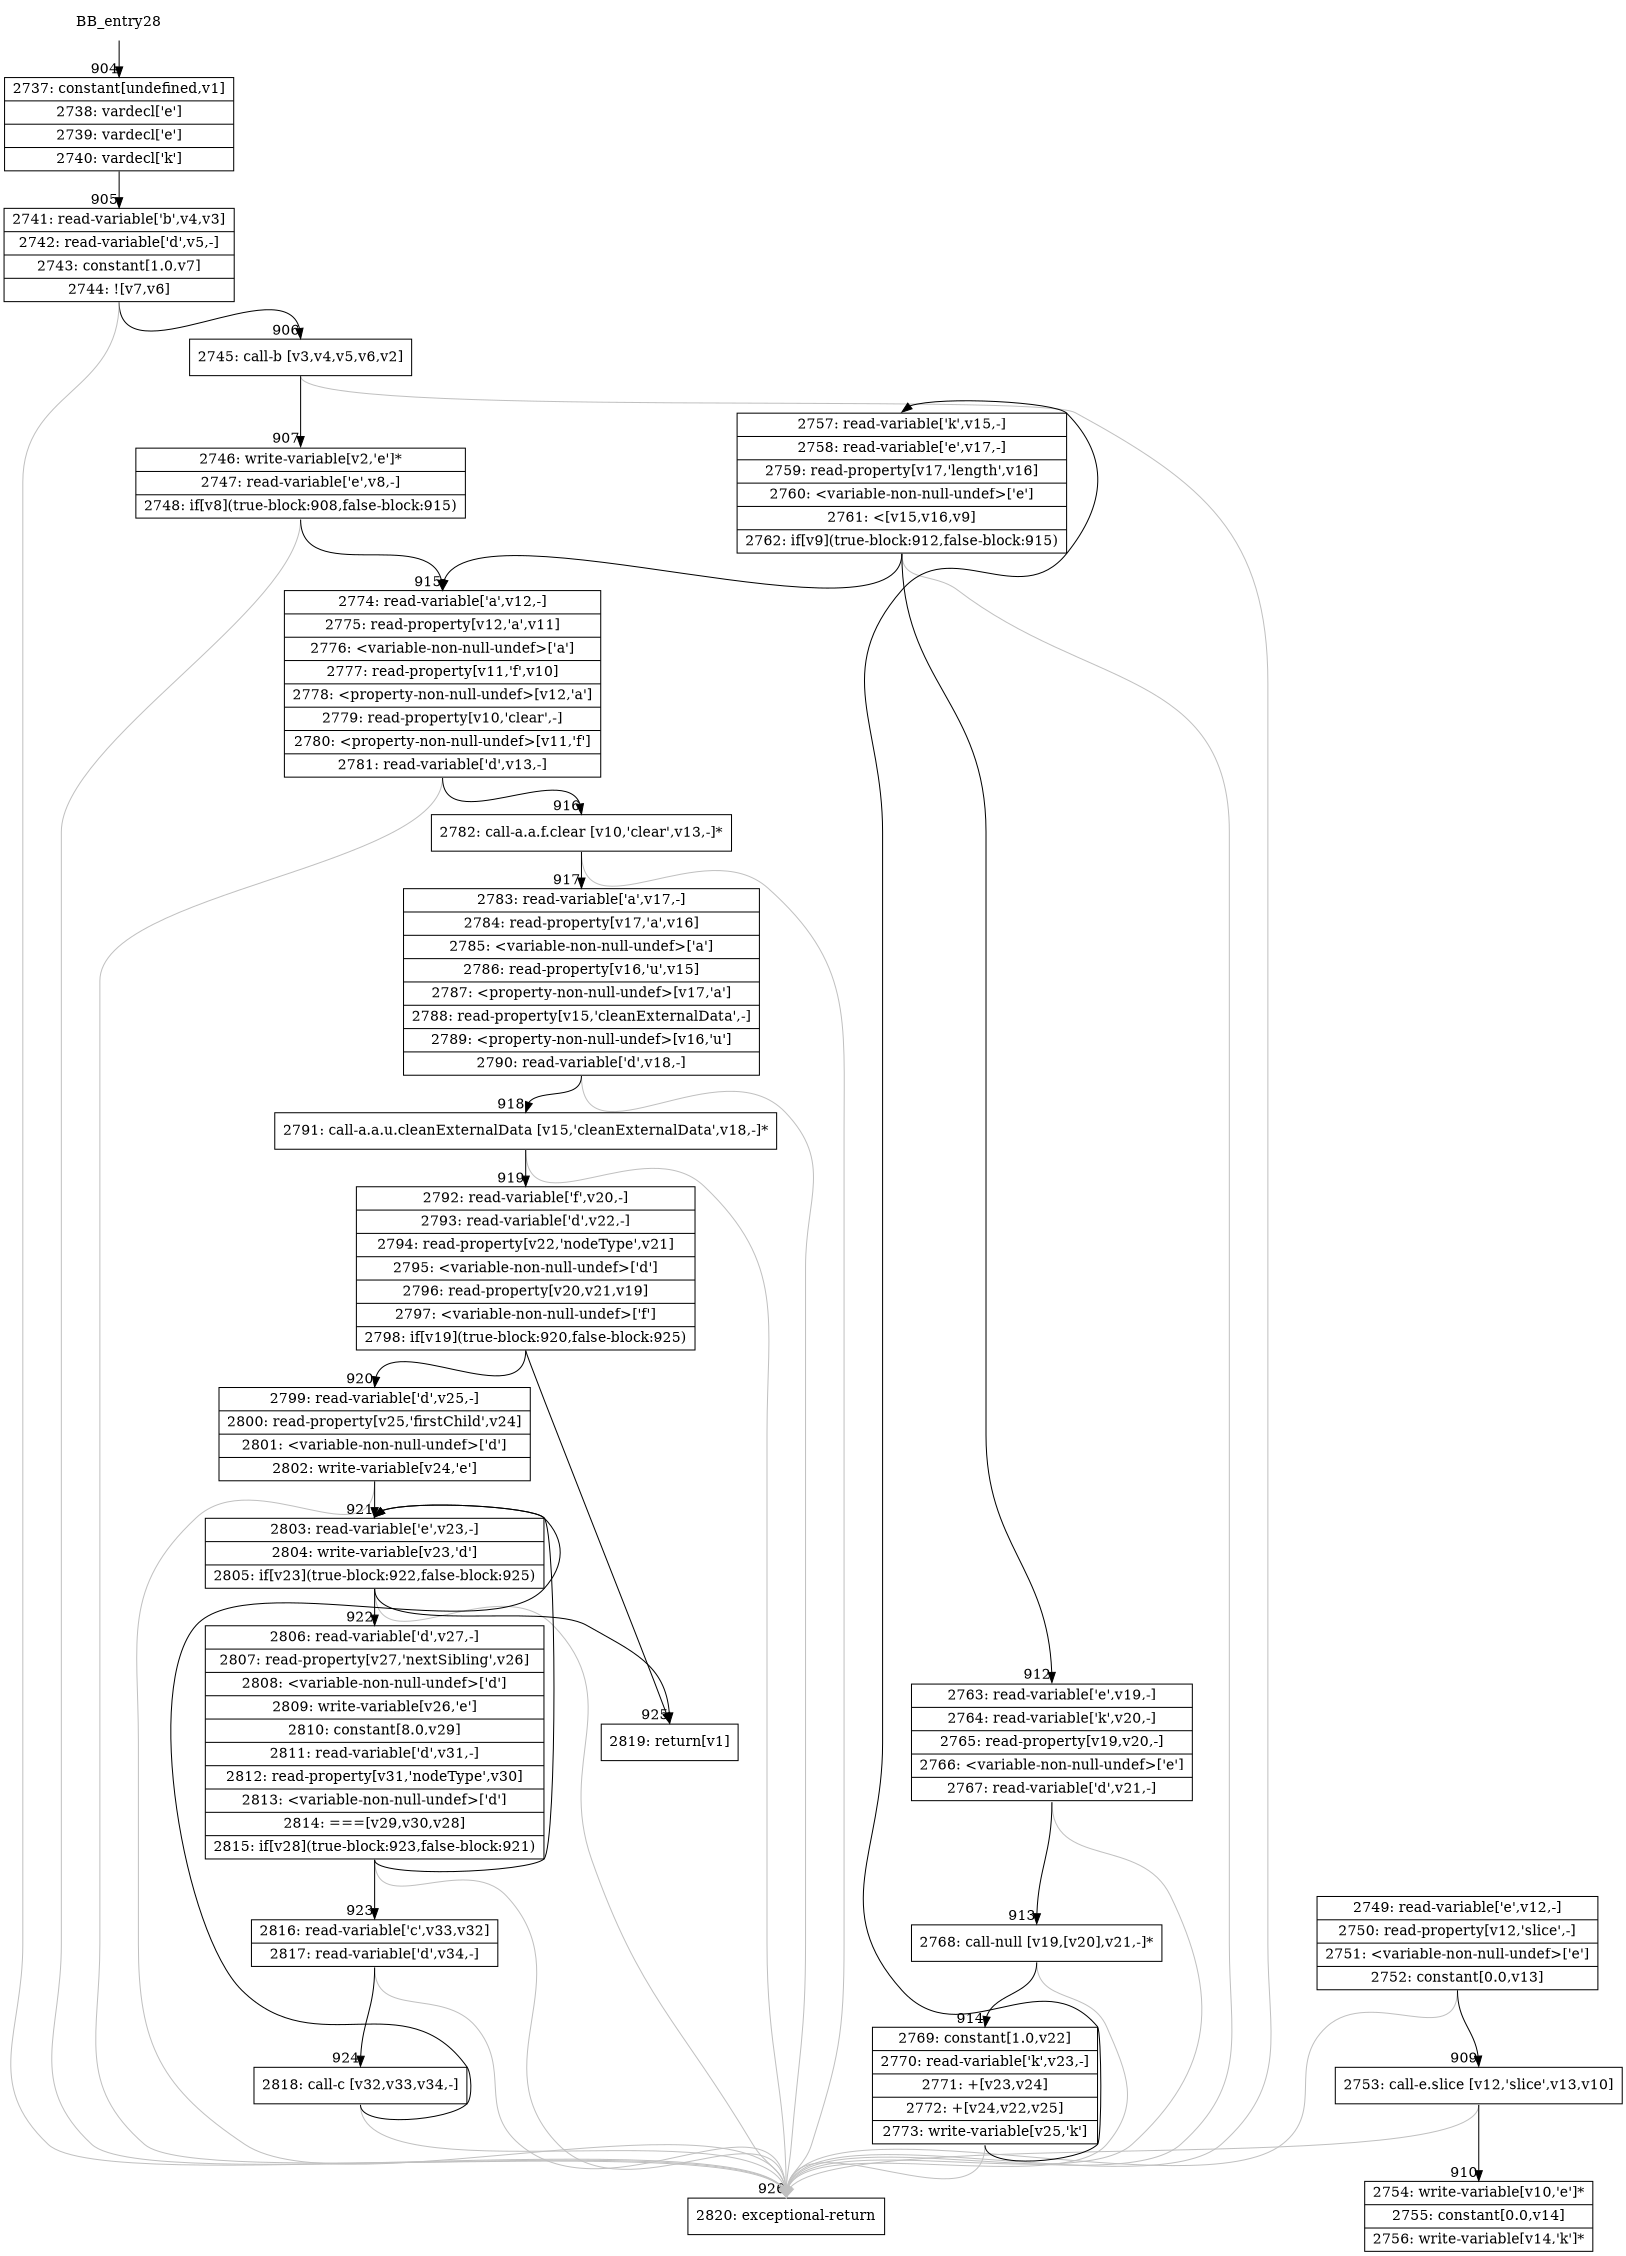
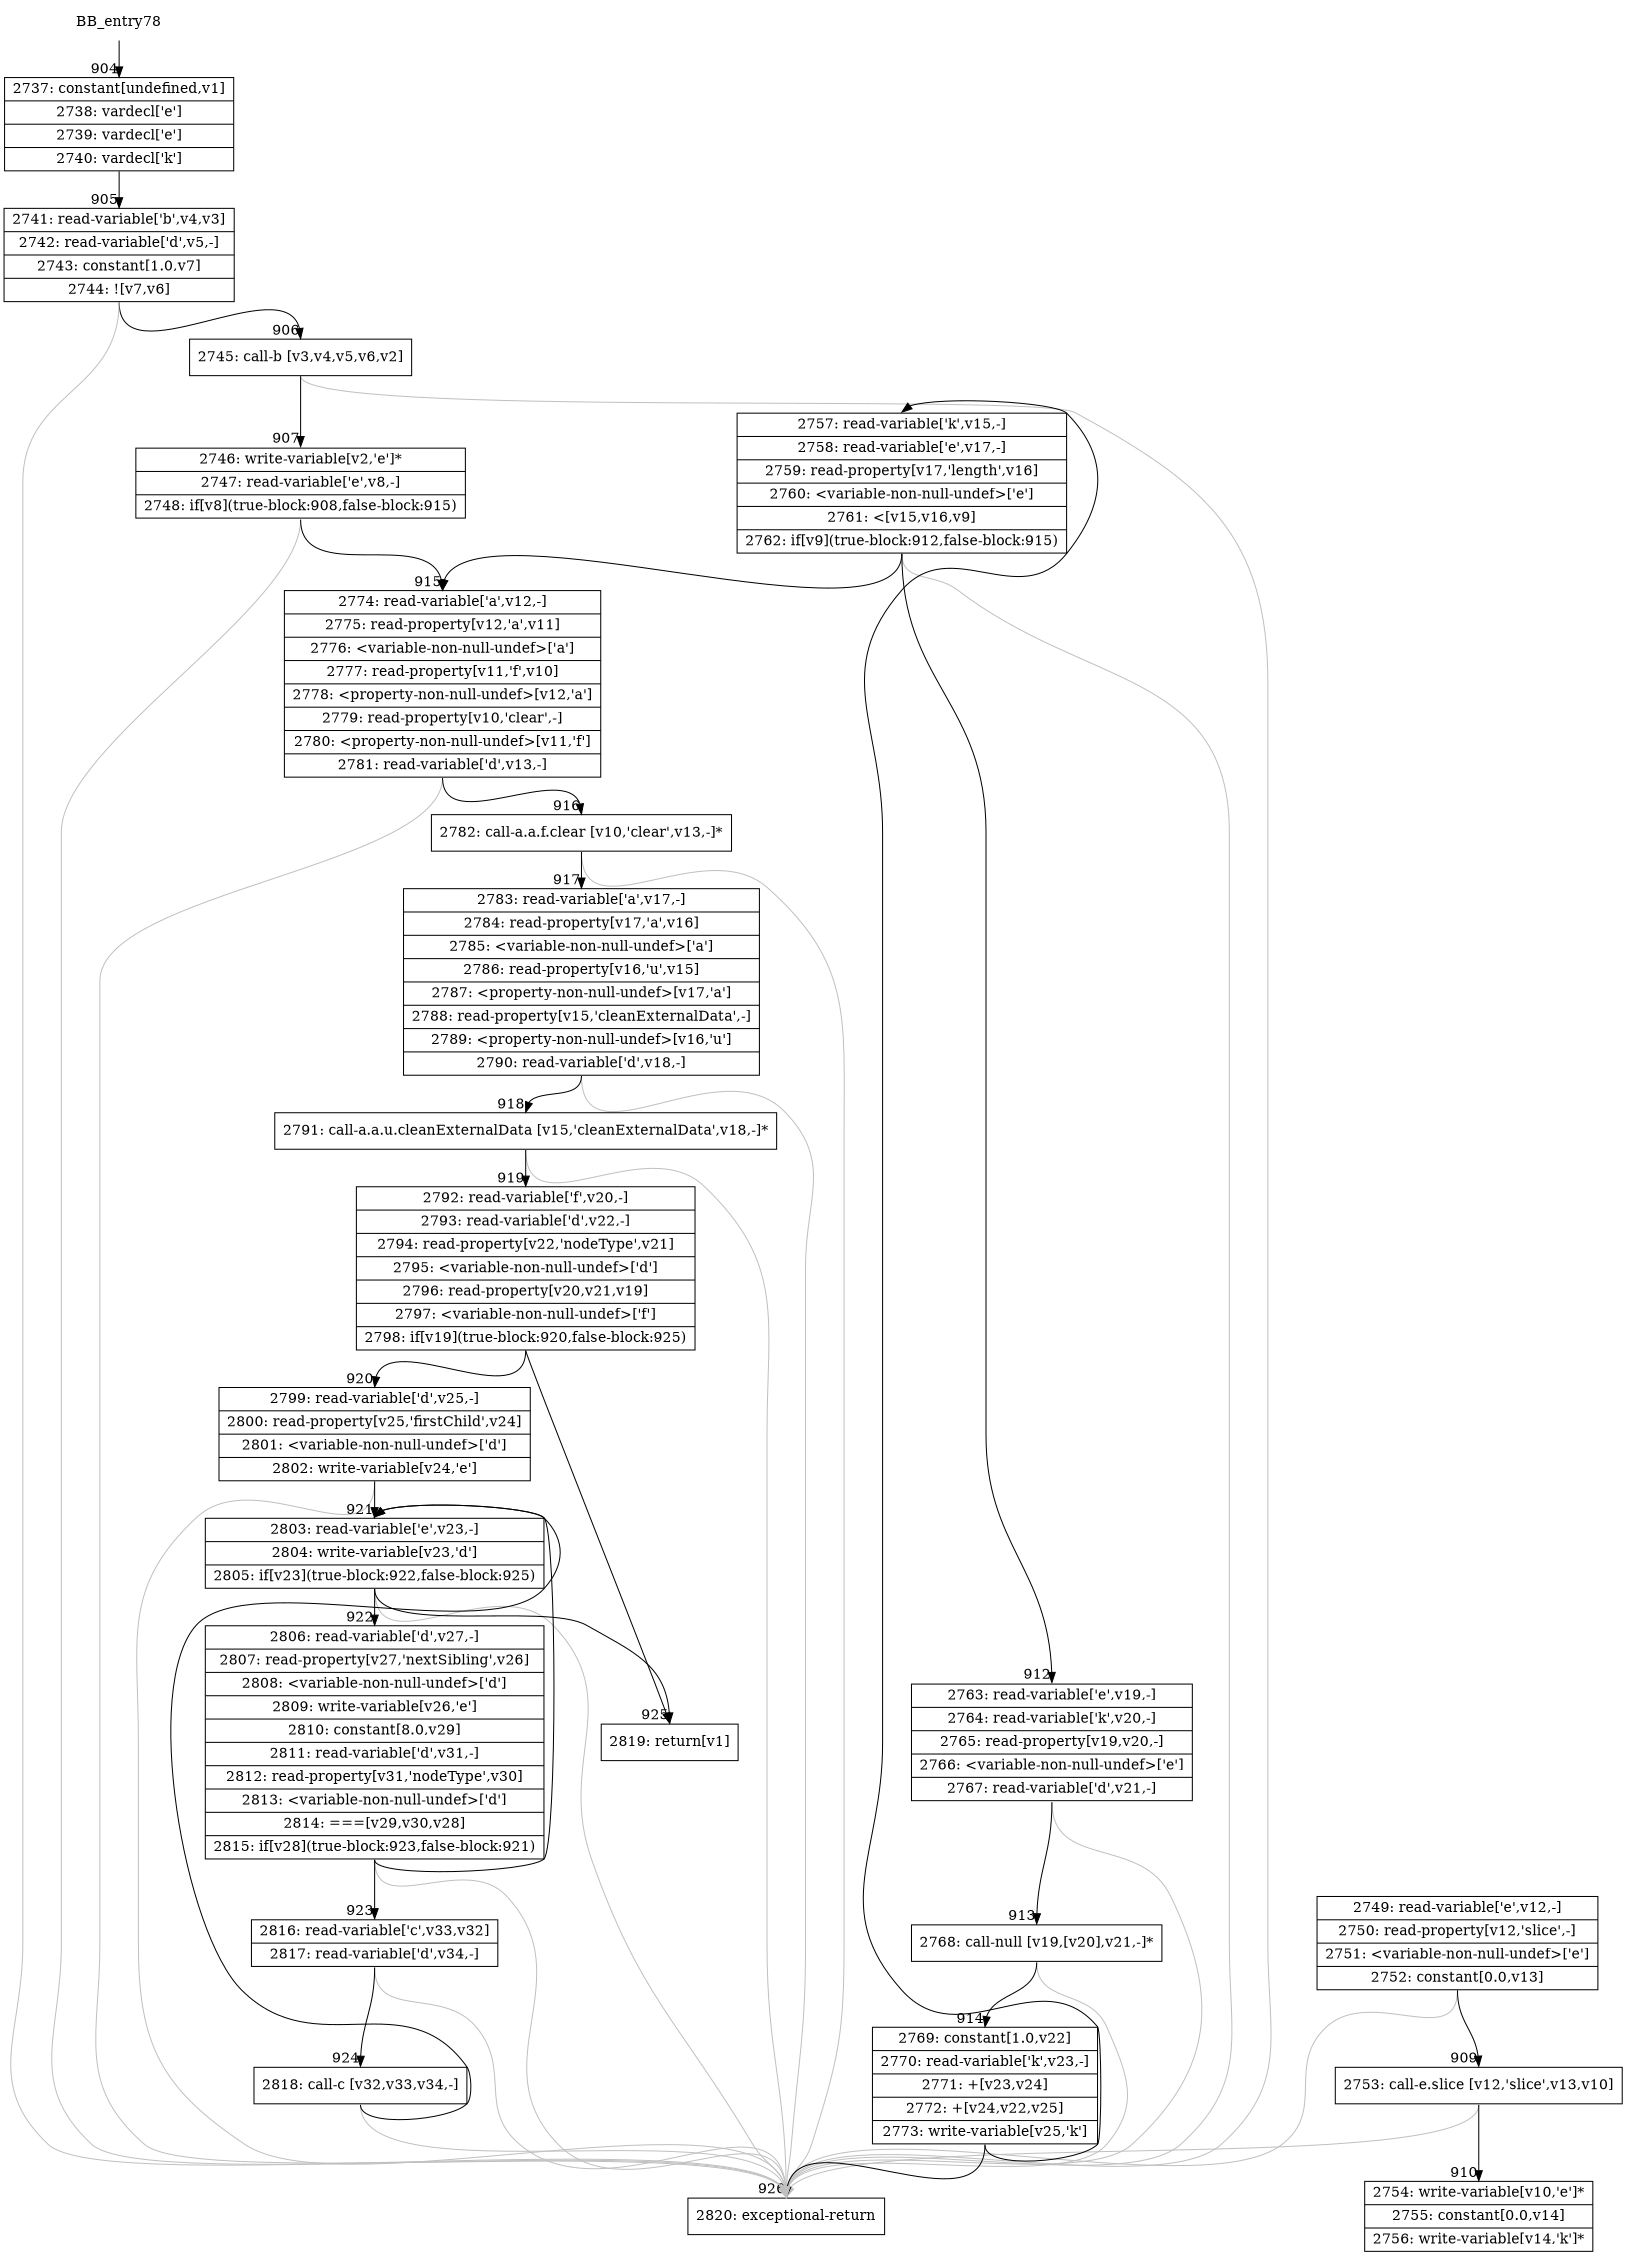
(119, 22) -> (119, 22)
(891, 2172) -> (891, 2172)
